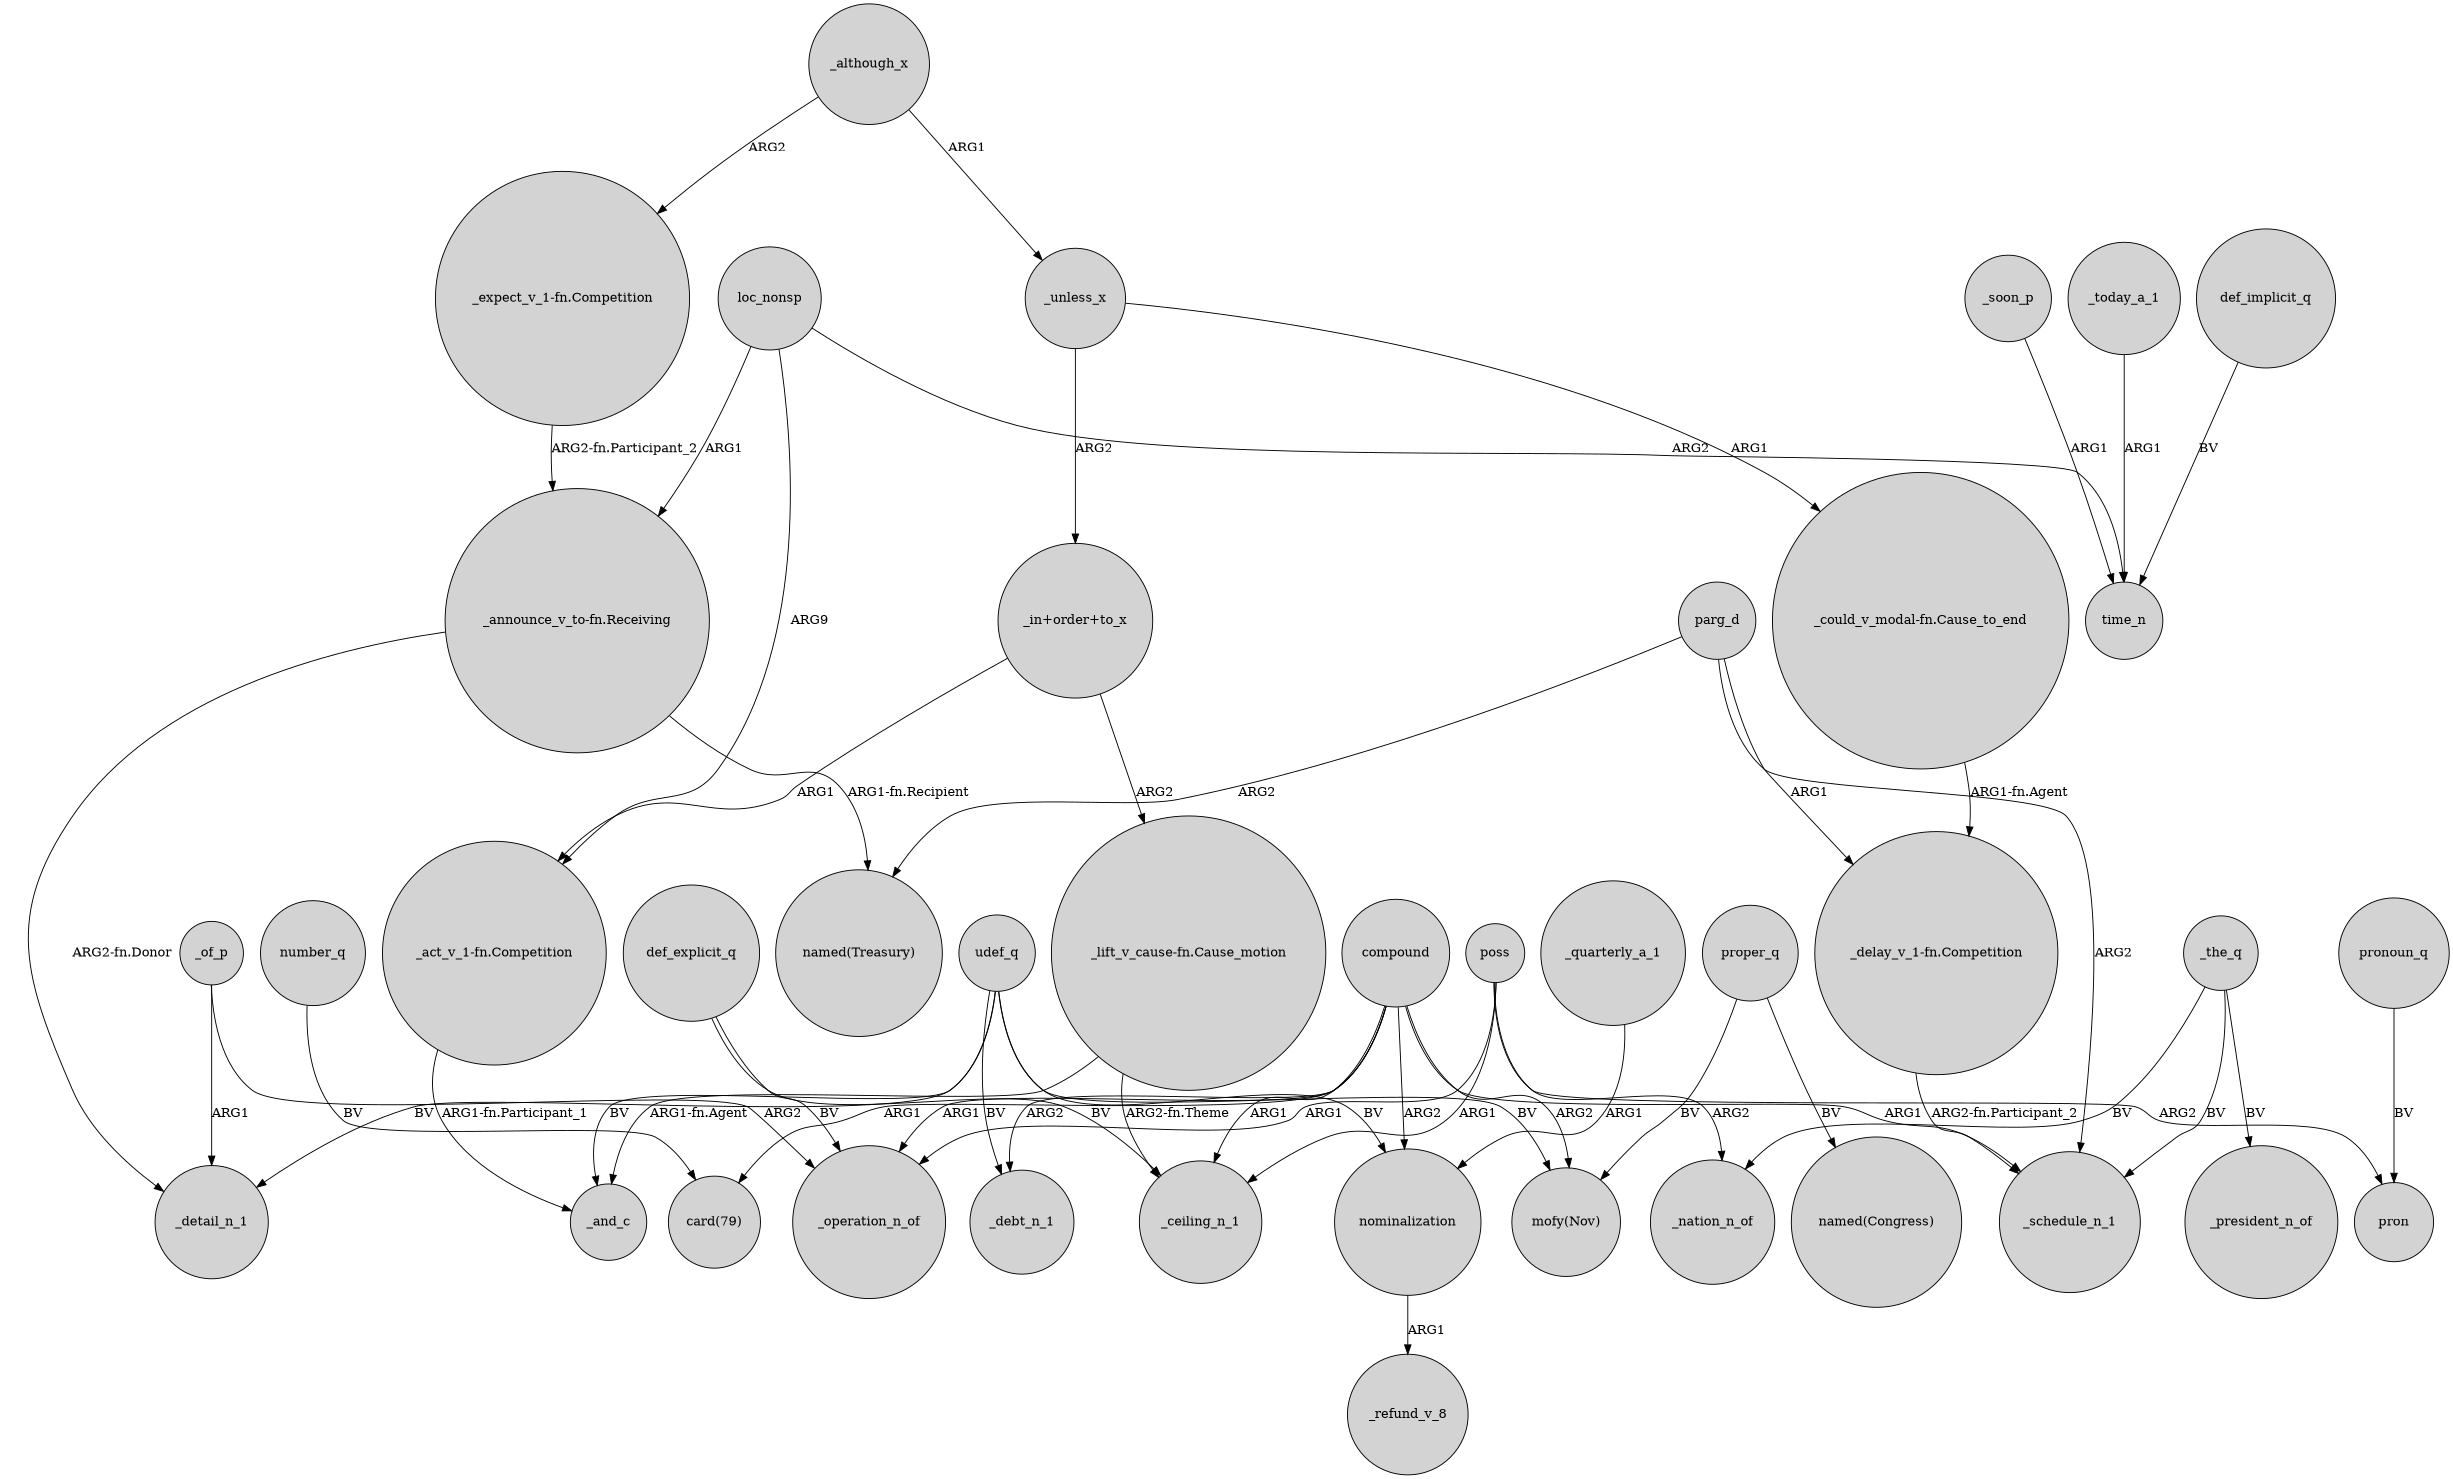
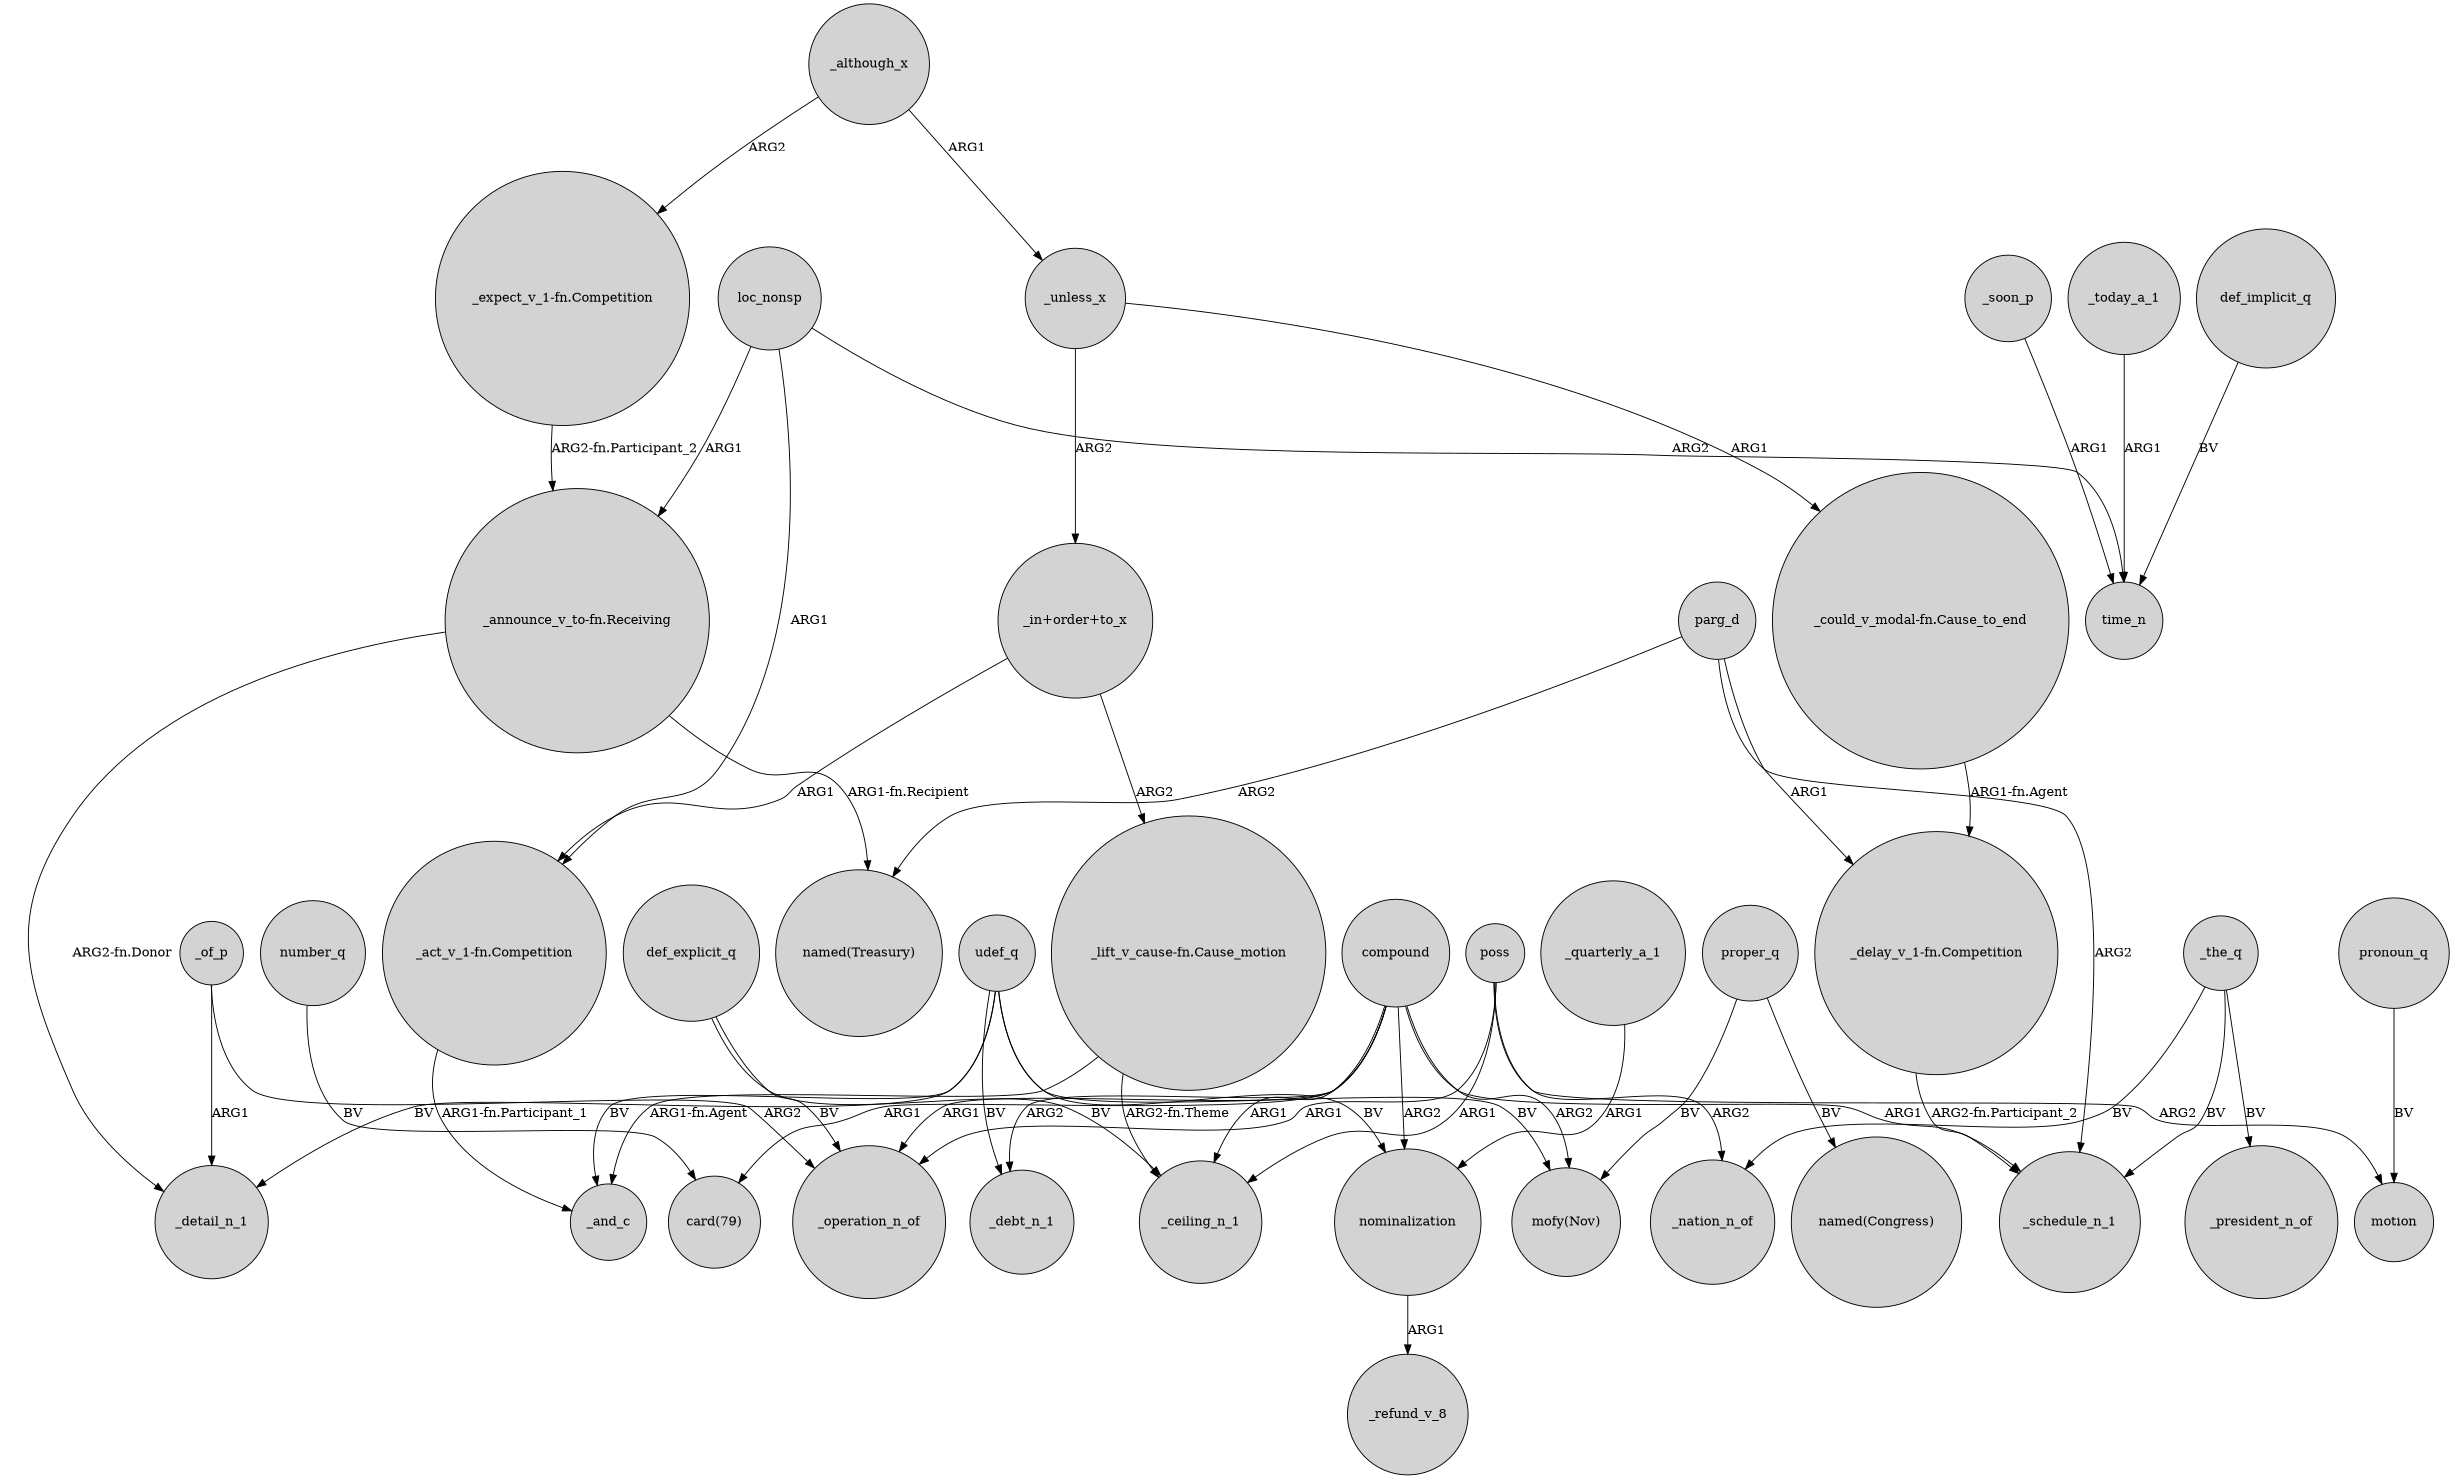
(810, 621) -> (810, 621)
(2394, 1222) -> (2394, 1222)
